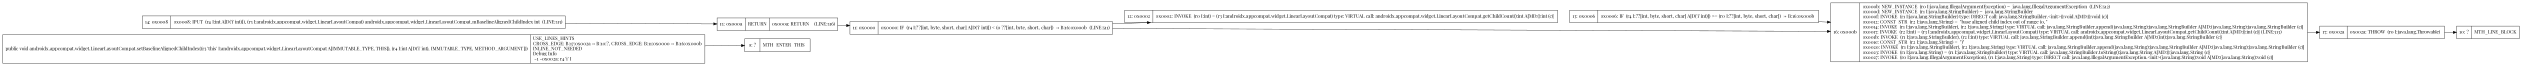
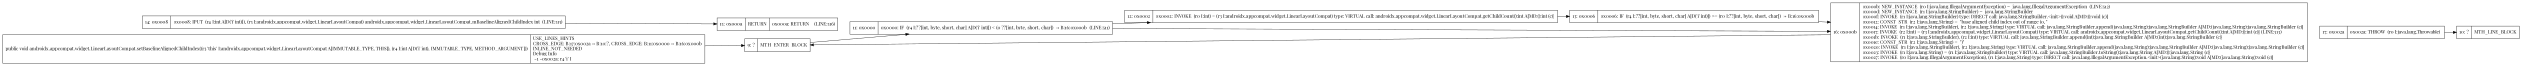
none -> (1562, 16)
(842, 25) -> (858, 38)
(2312, 32) -> (1322, 40)
(784, 45) -> (784, 45)
